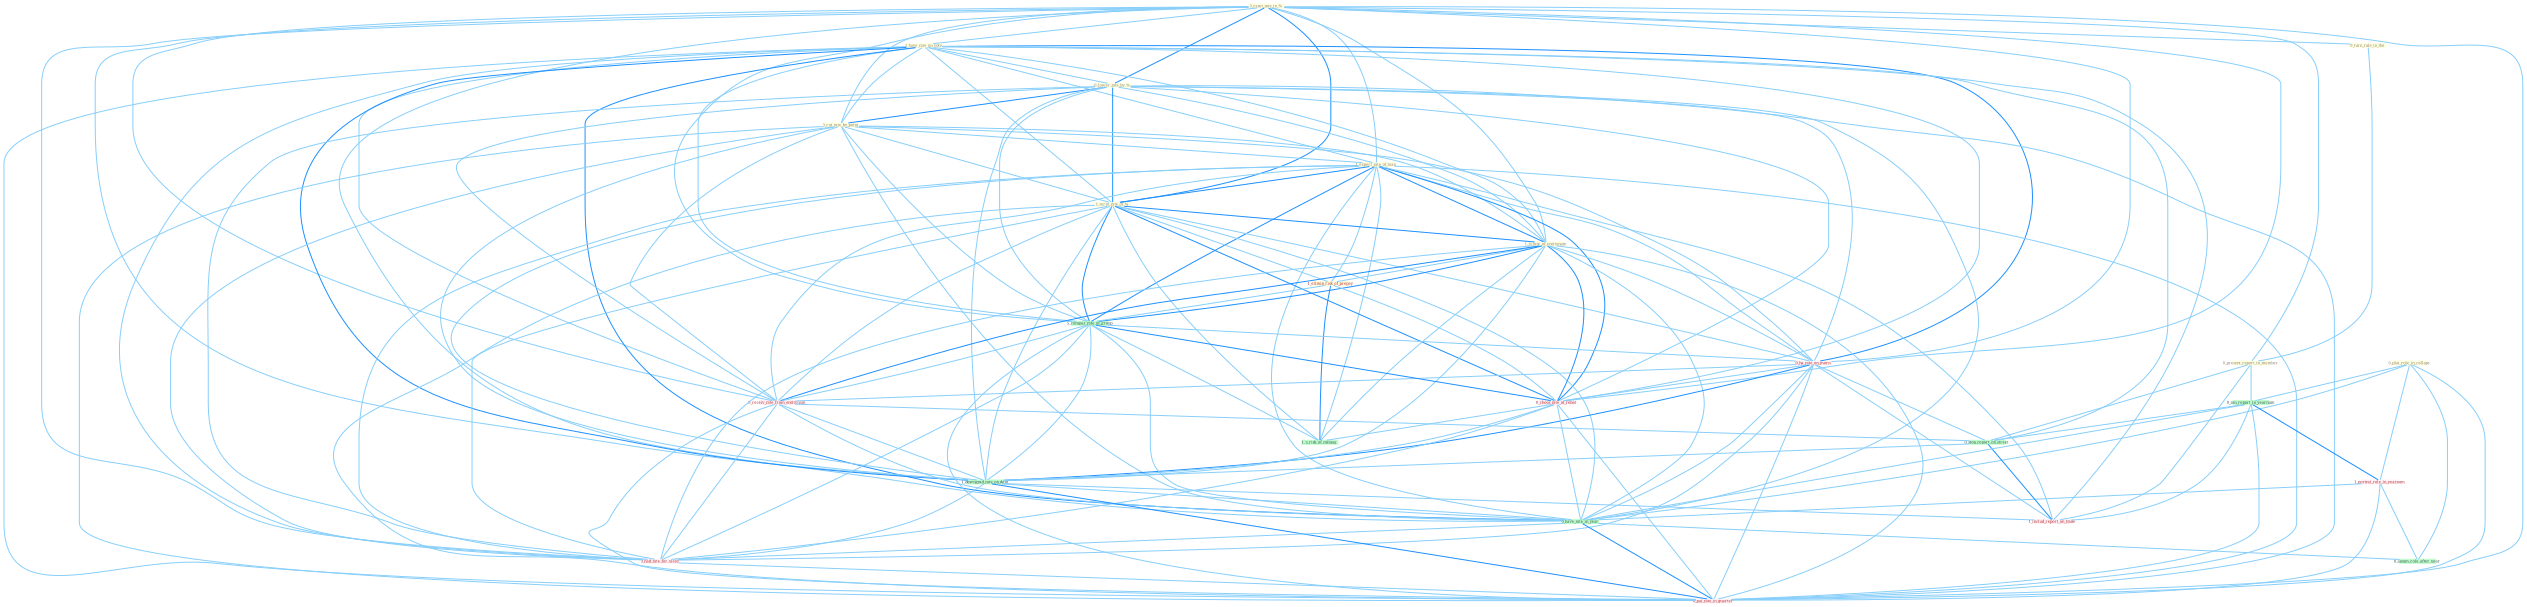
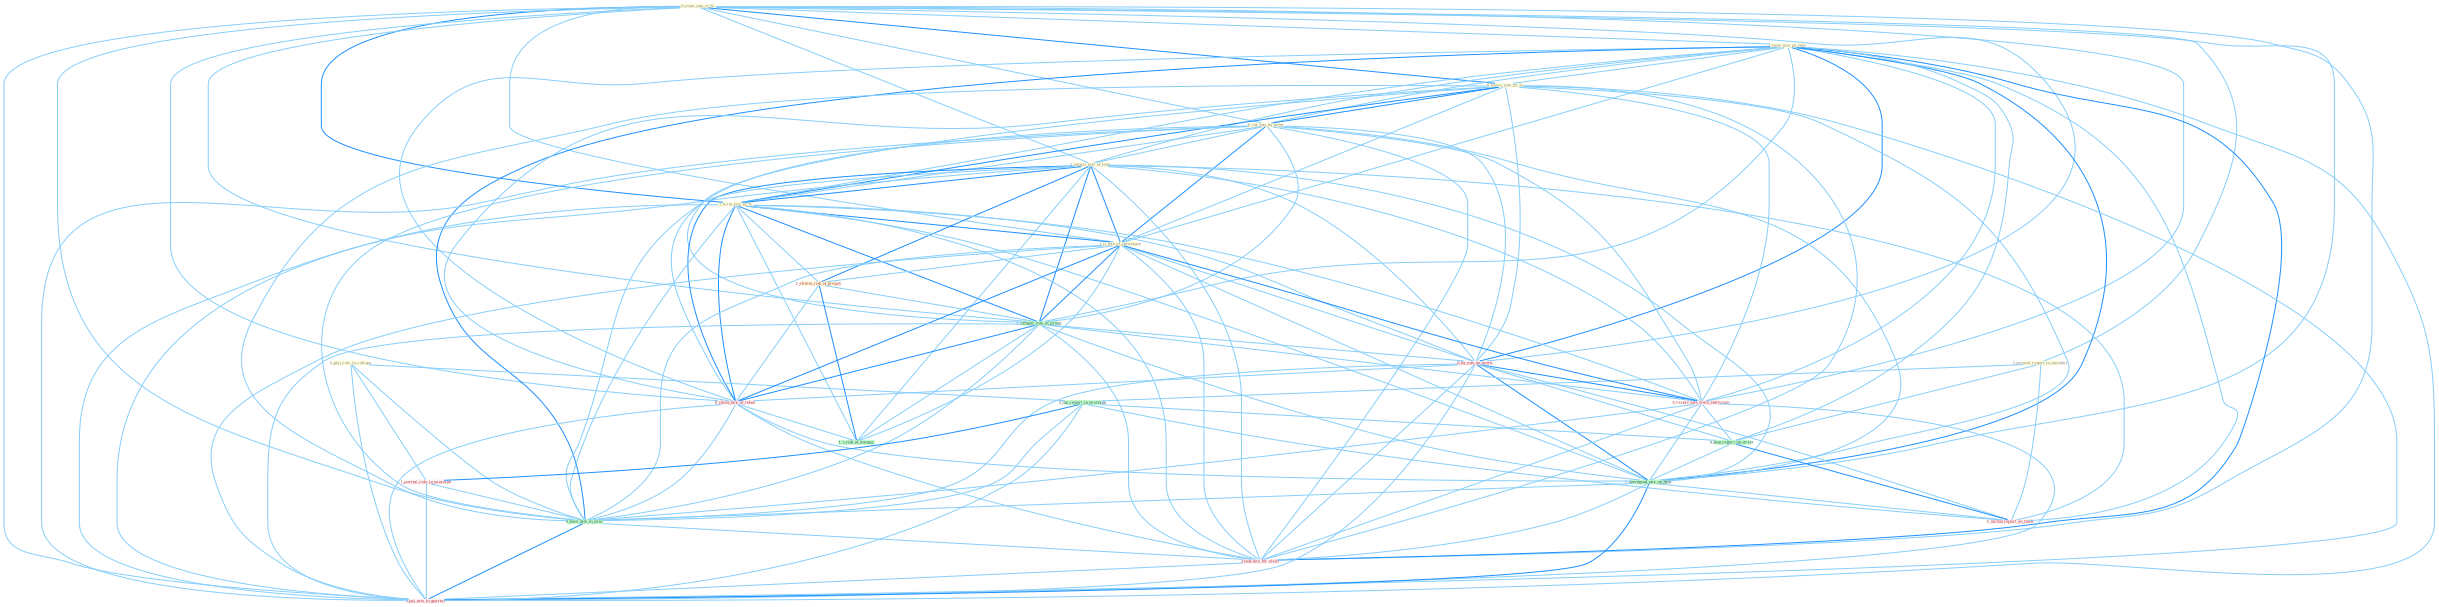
(2368, 46) -> none
(1213, 138) -> (1194, 184)
none -> (860, 154)
(175, 210) -> (2223, 465)
(1362, 221) -> (988, 210)
(1090, 323) -> (1039, 323)
(1296, 383) -> (1551, 377)
(2418, 561) -> none
